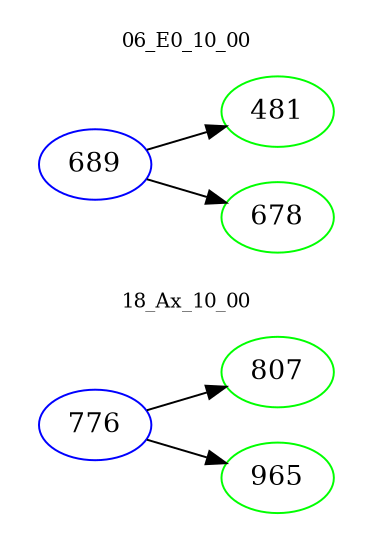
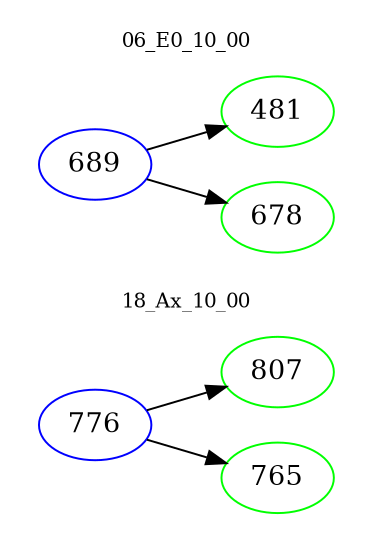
(278, 478) -> (278, 478)
